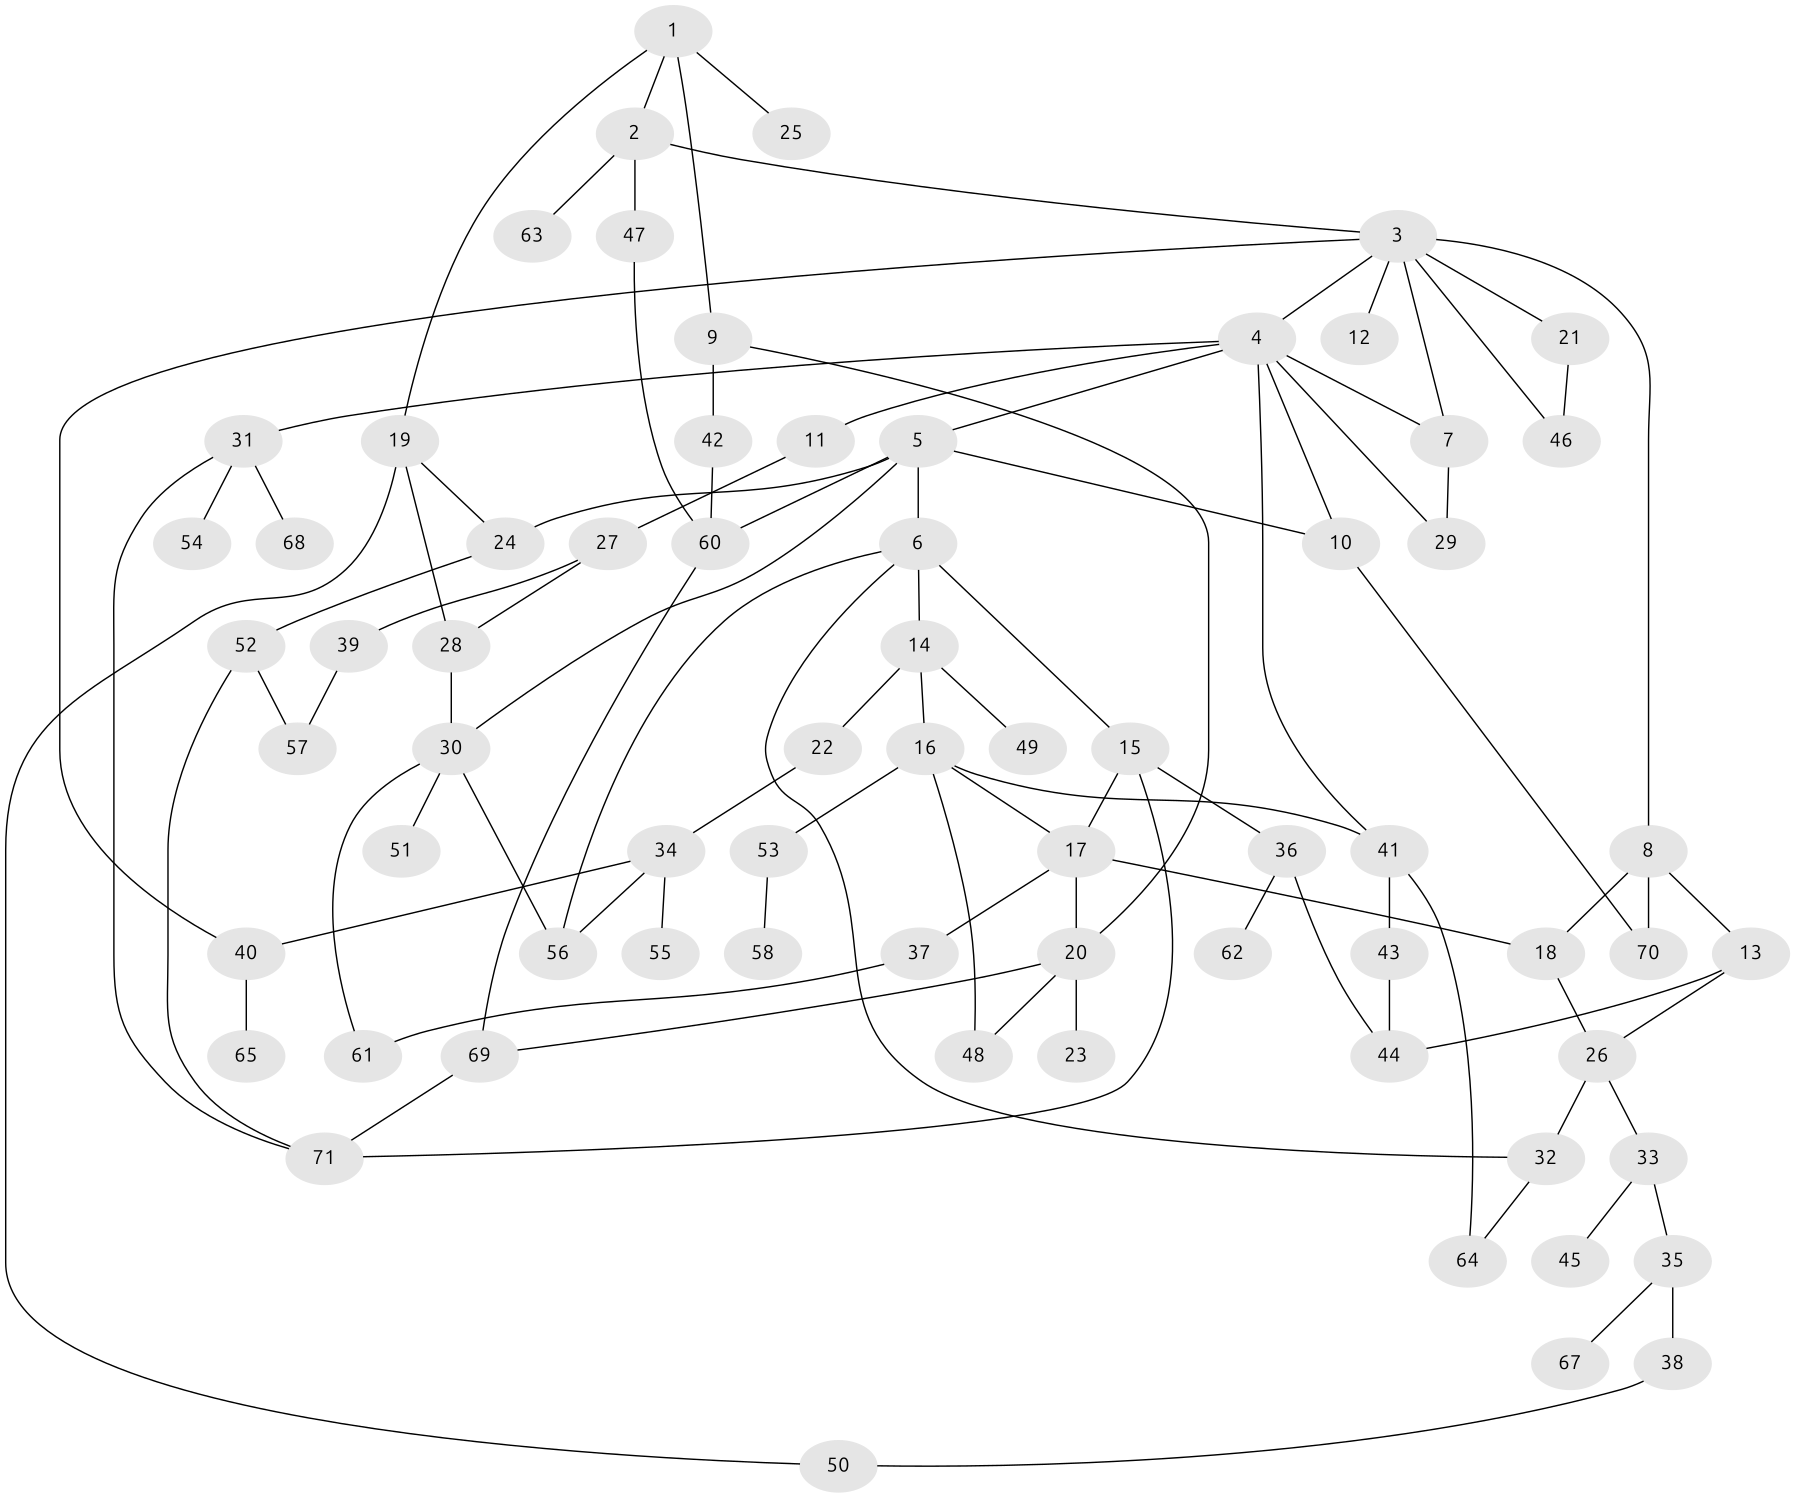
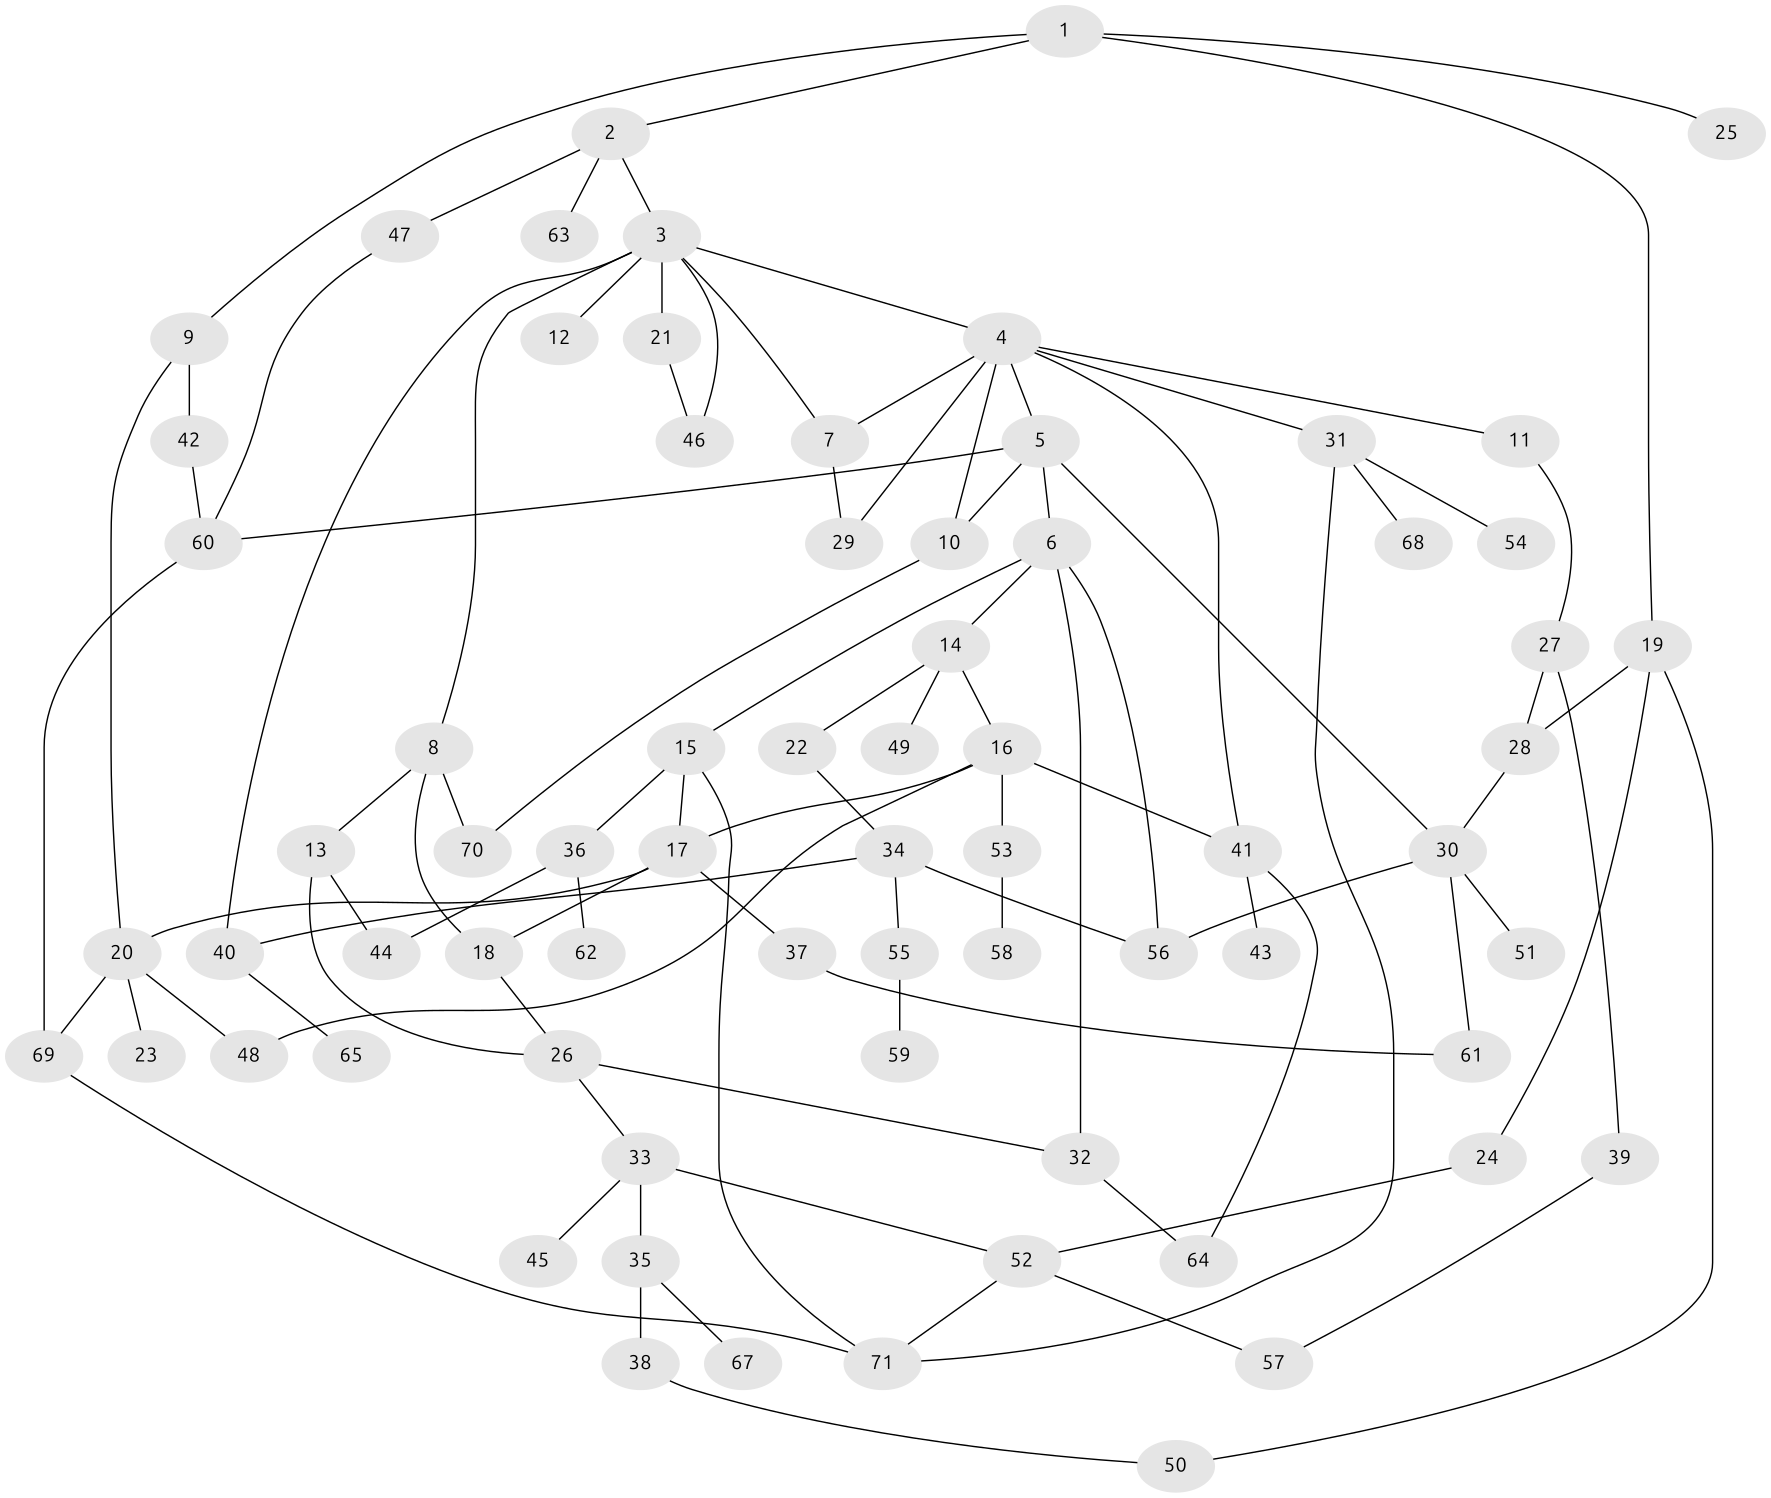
(739, 491) -> none
(1389, 1005) -> none
none -> (900, 1056)
none -> (831, 1210)
